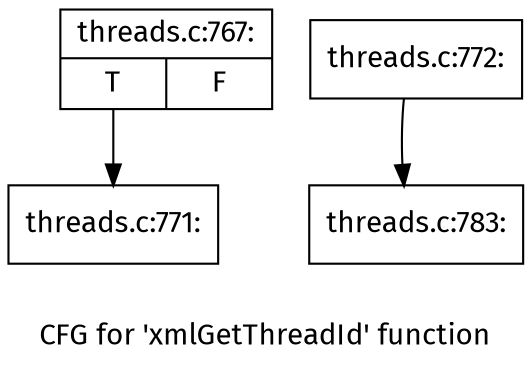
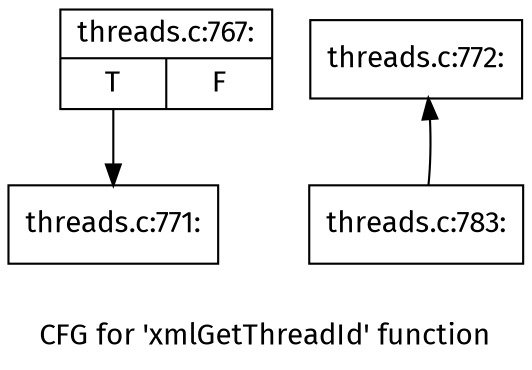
(402, 131) -> (430, 153)
